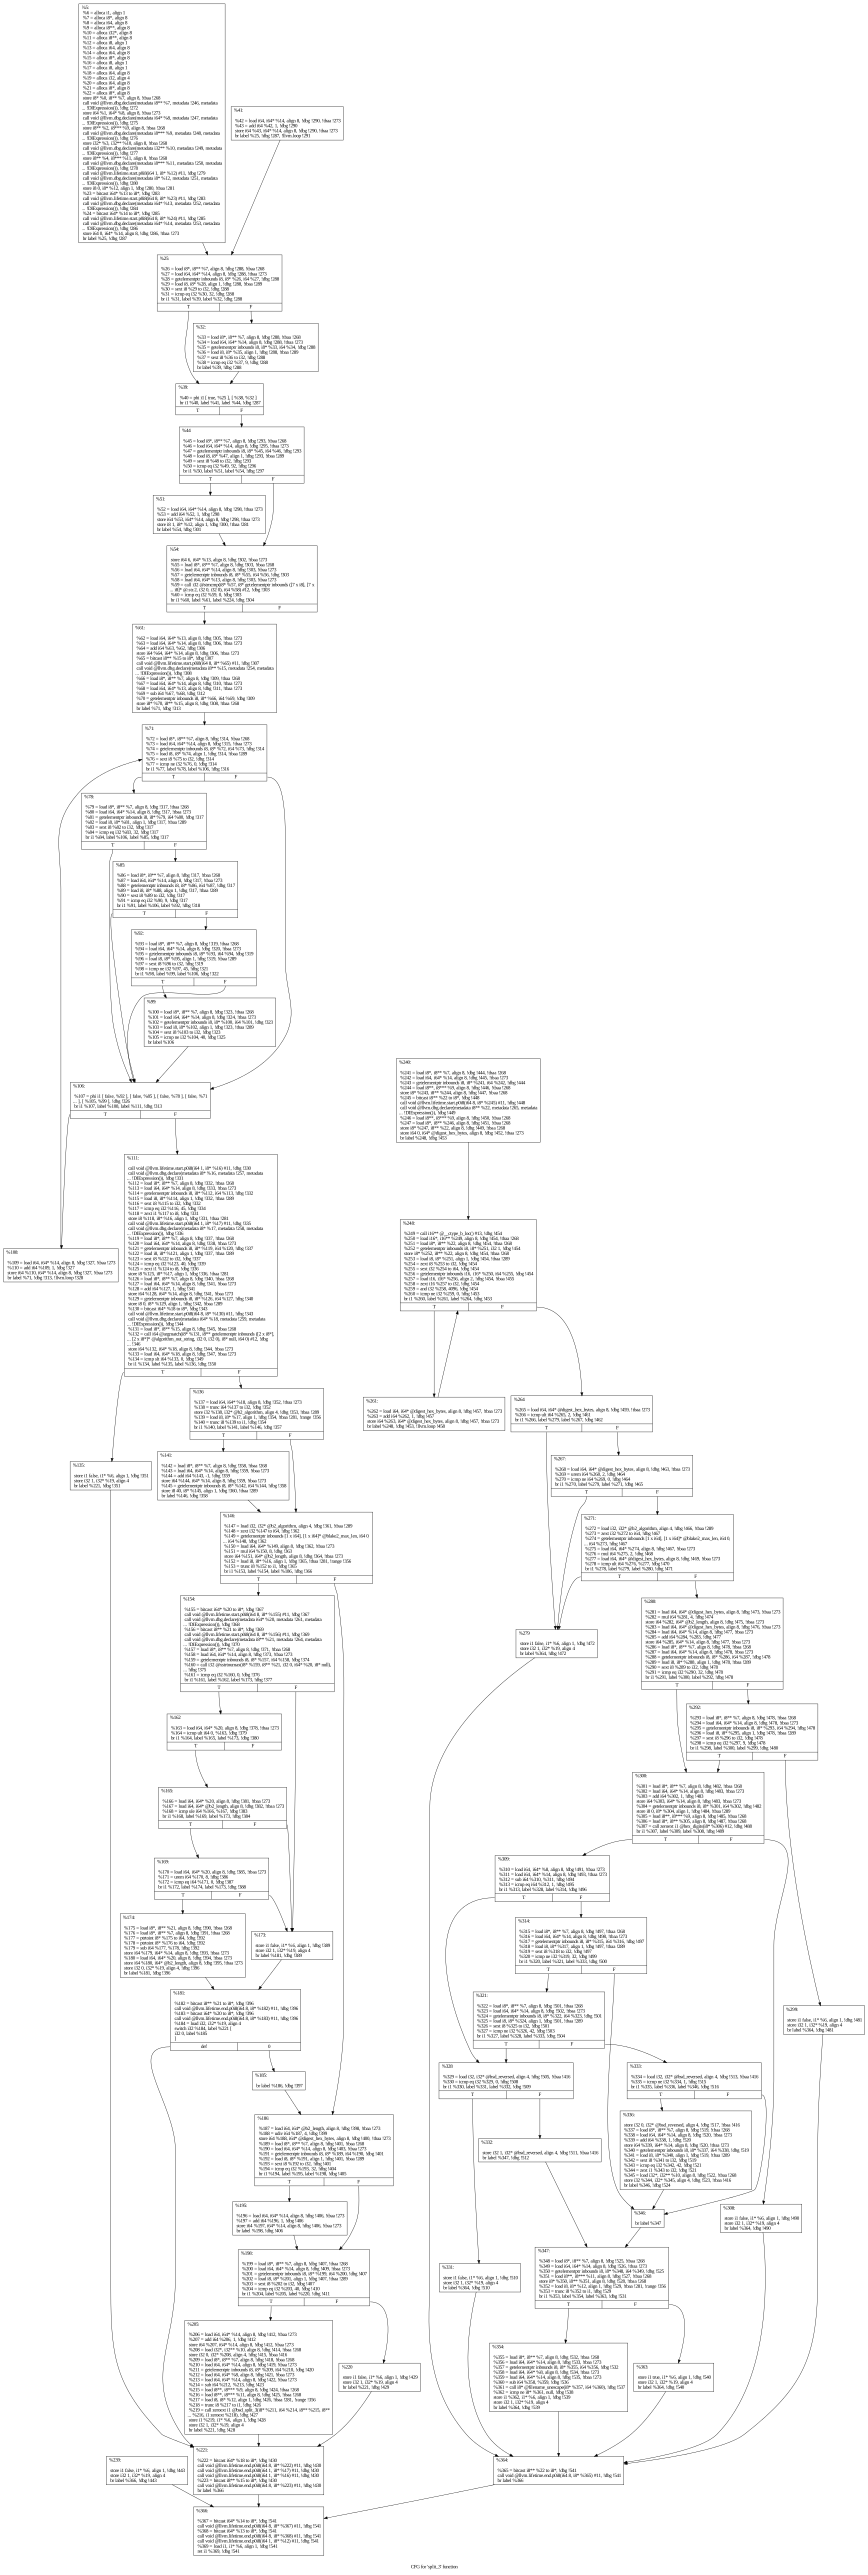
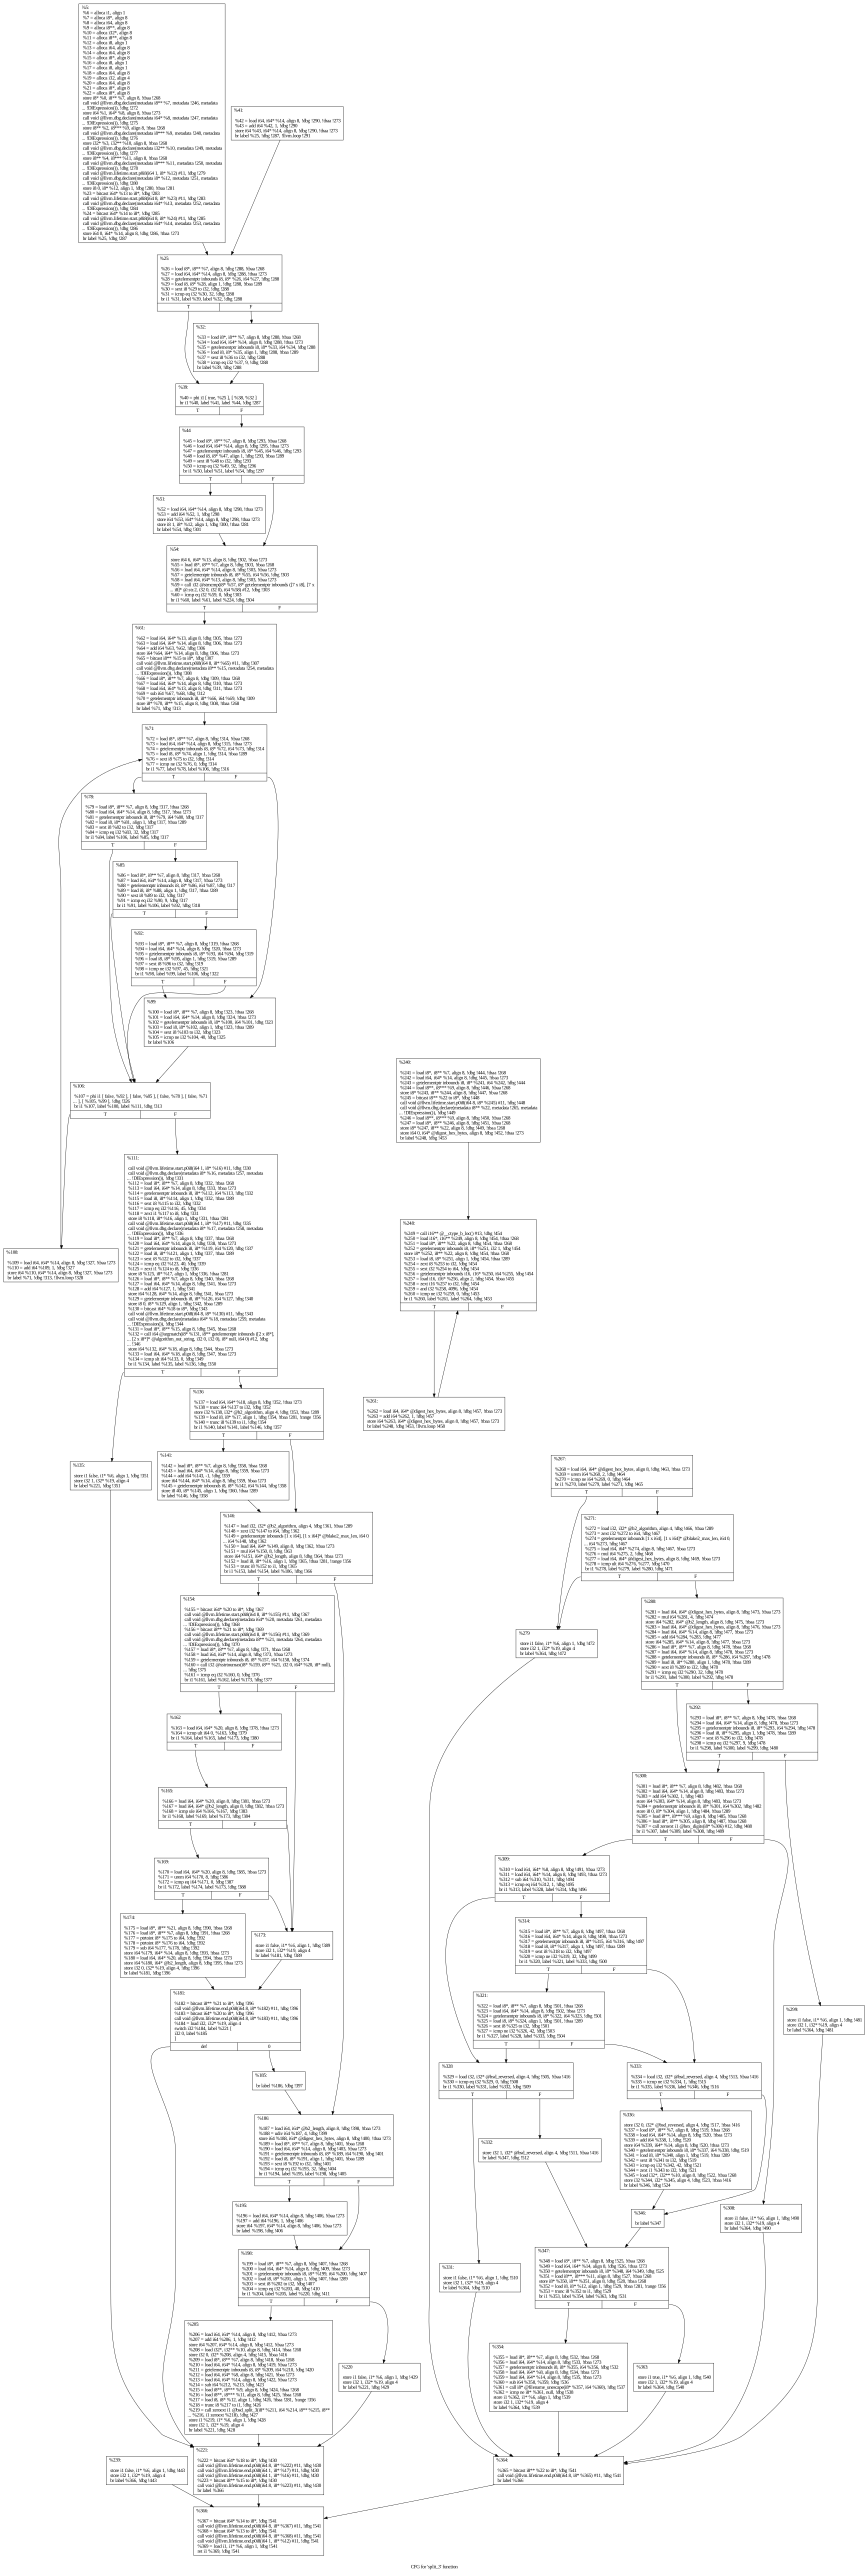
(285, 949) -> (275, 887)
(582, 1414) -> none
(608, 2094) -> (686, 2005)
